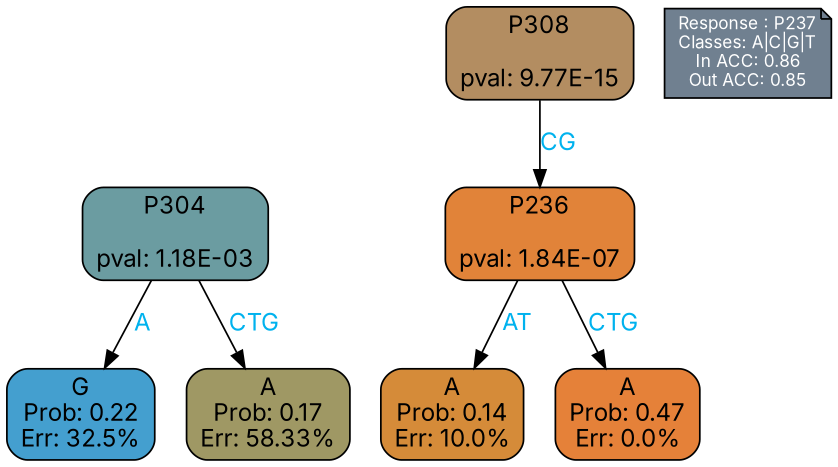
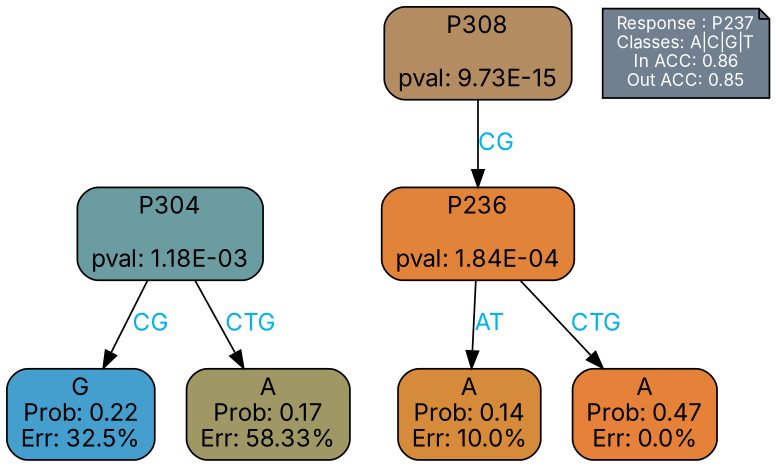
(540, 53) -> (478, 53)
(540, 234) -> (478, 234)
(143, 324) -> (151, 324)
